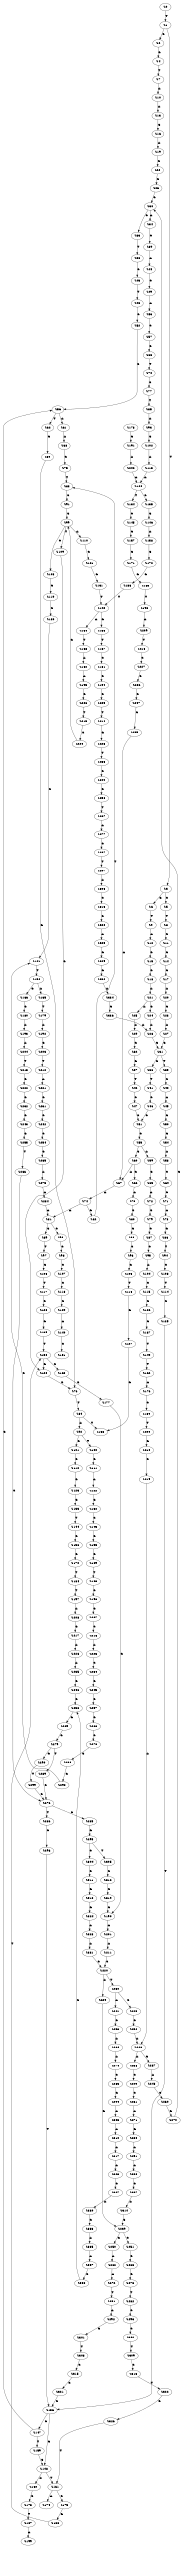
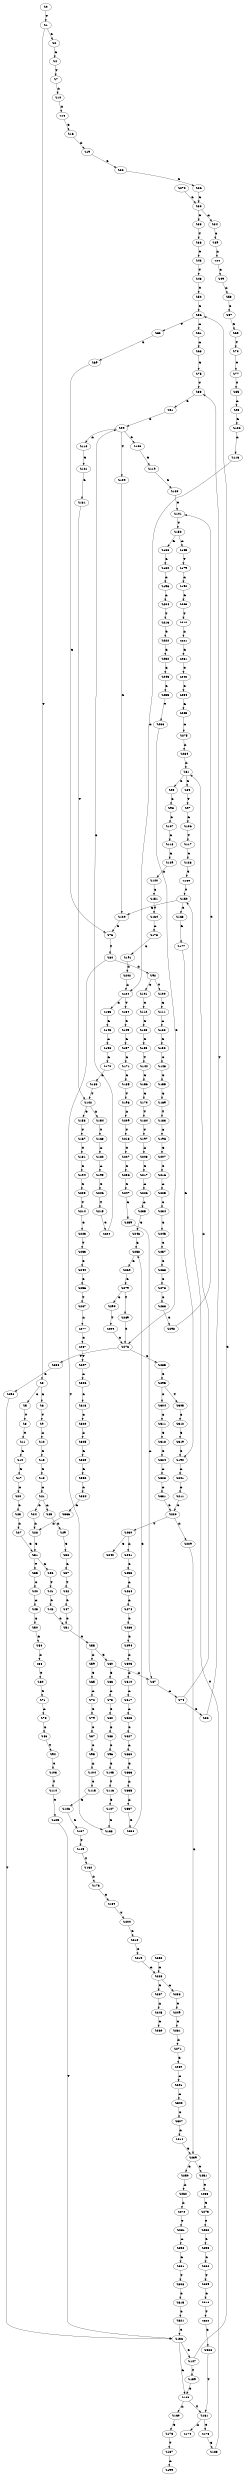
none -> (154, 917)
(134, 2019) -> none
(168, 2110) -> none
